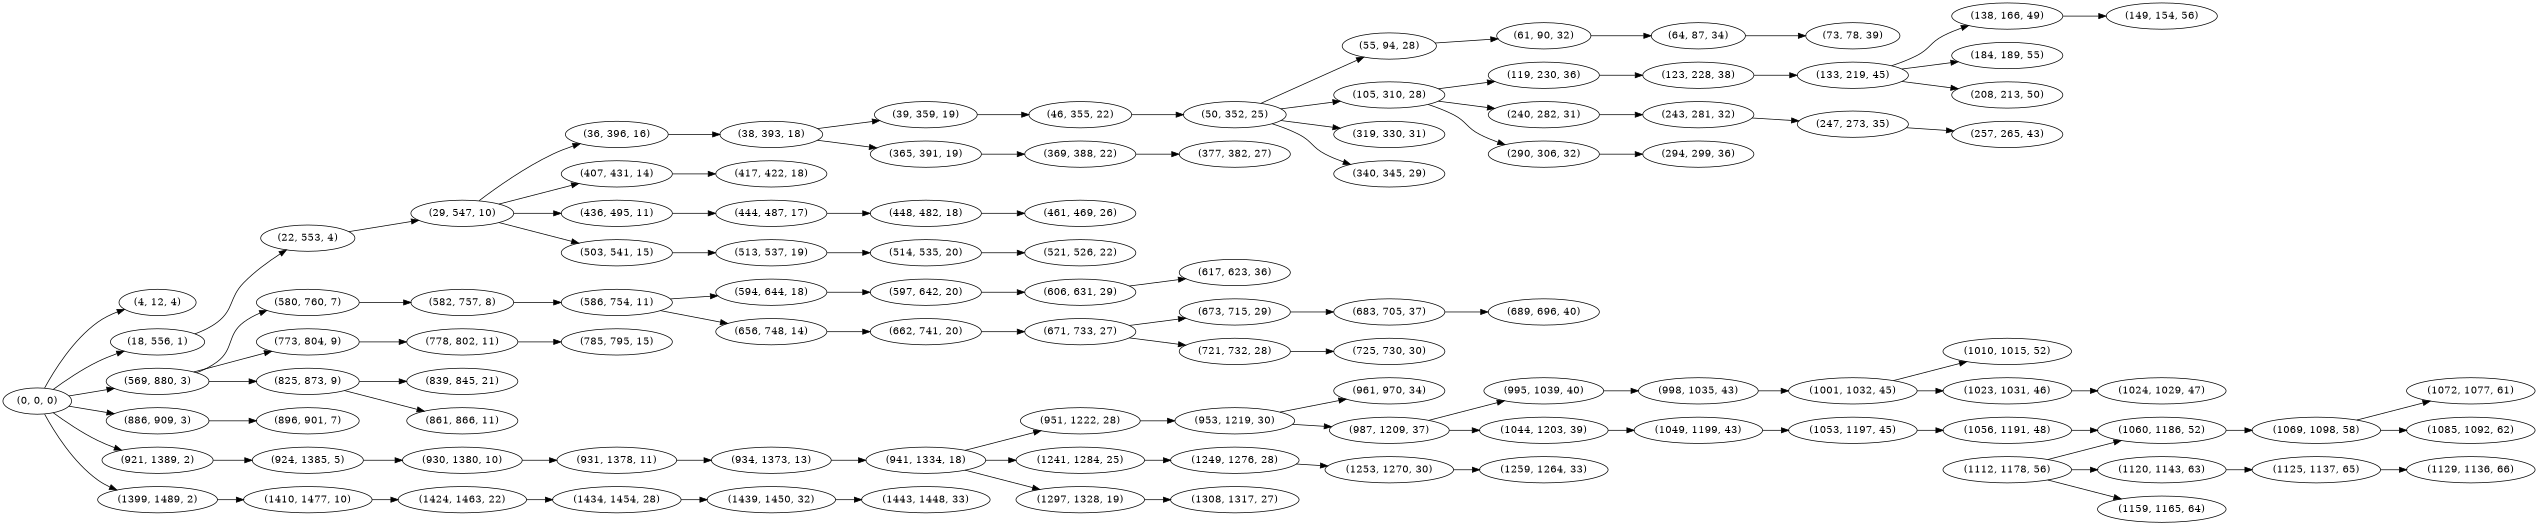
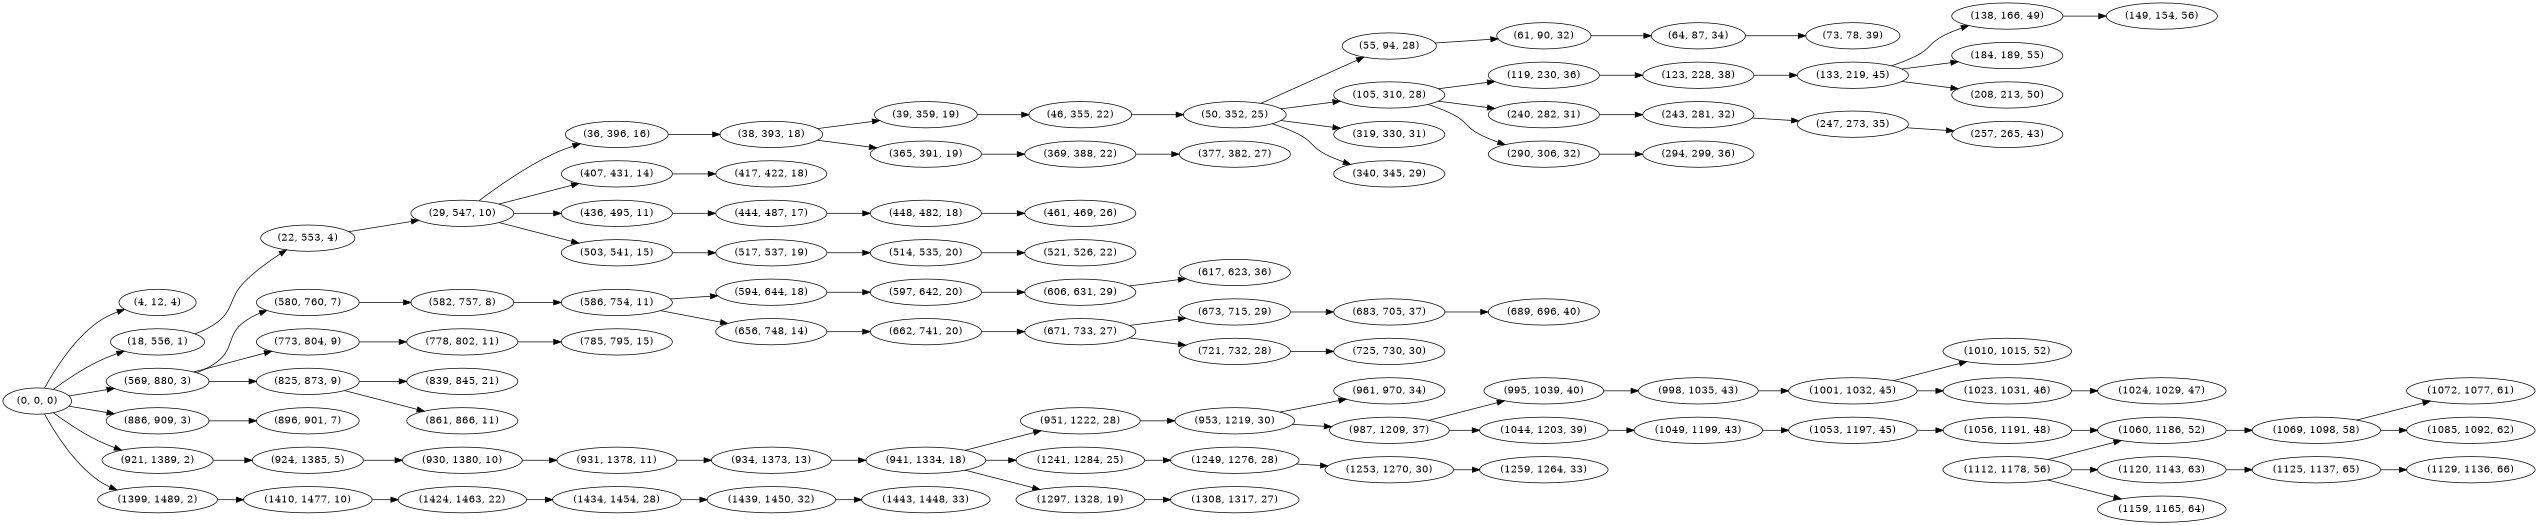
(771, 253) -> (771, 253)
